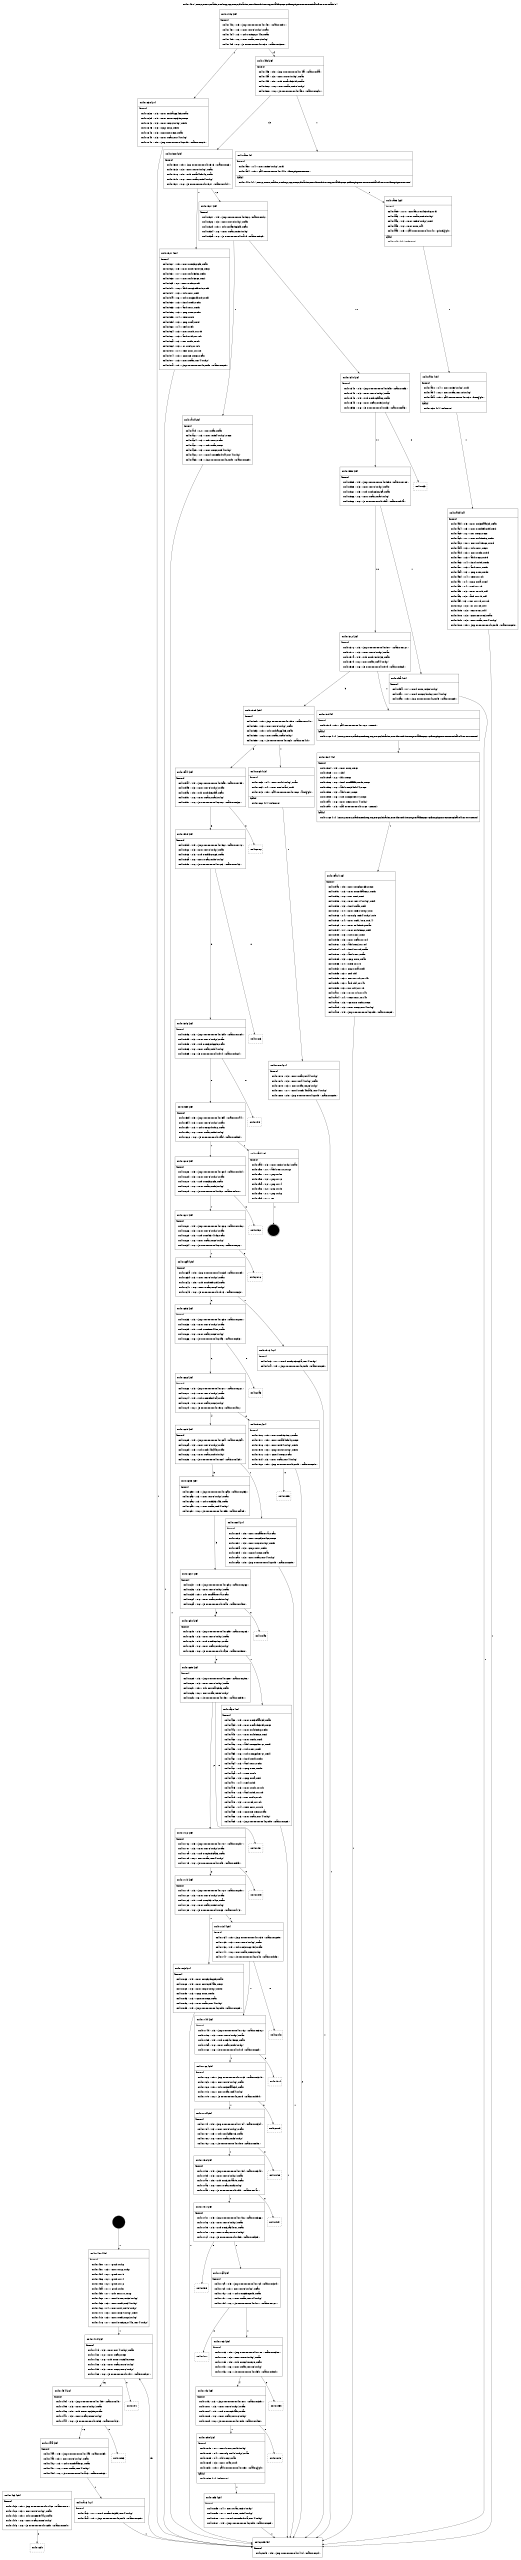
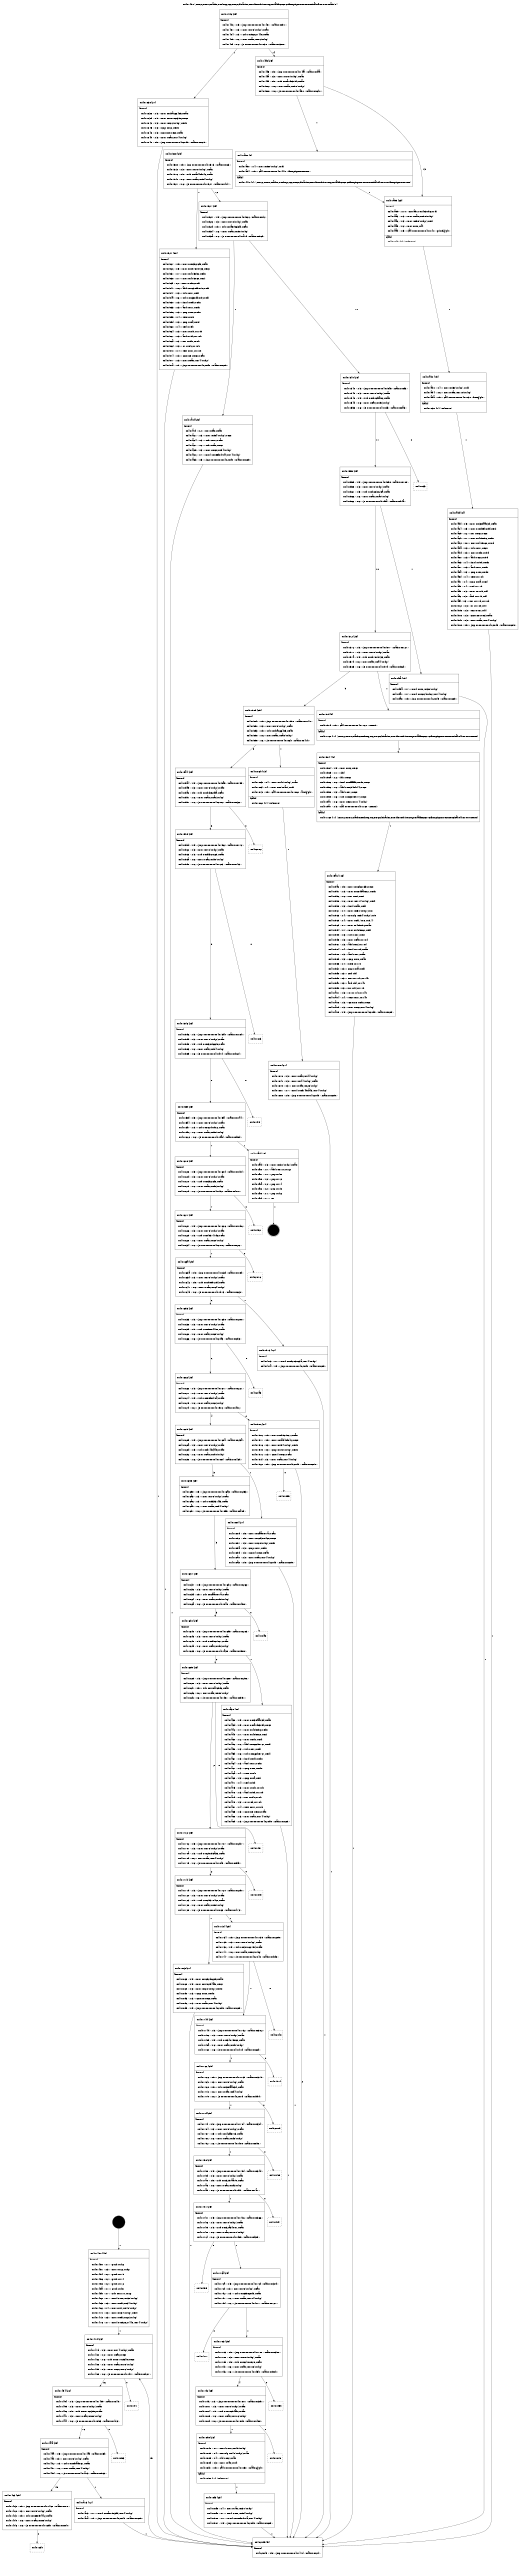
(244, 122) -> (393, 125)
none -> (56, 2484)
